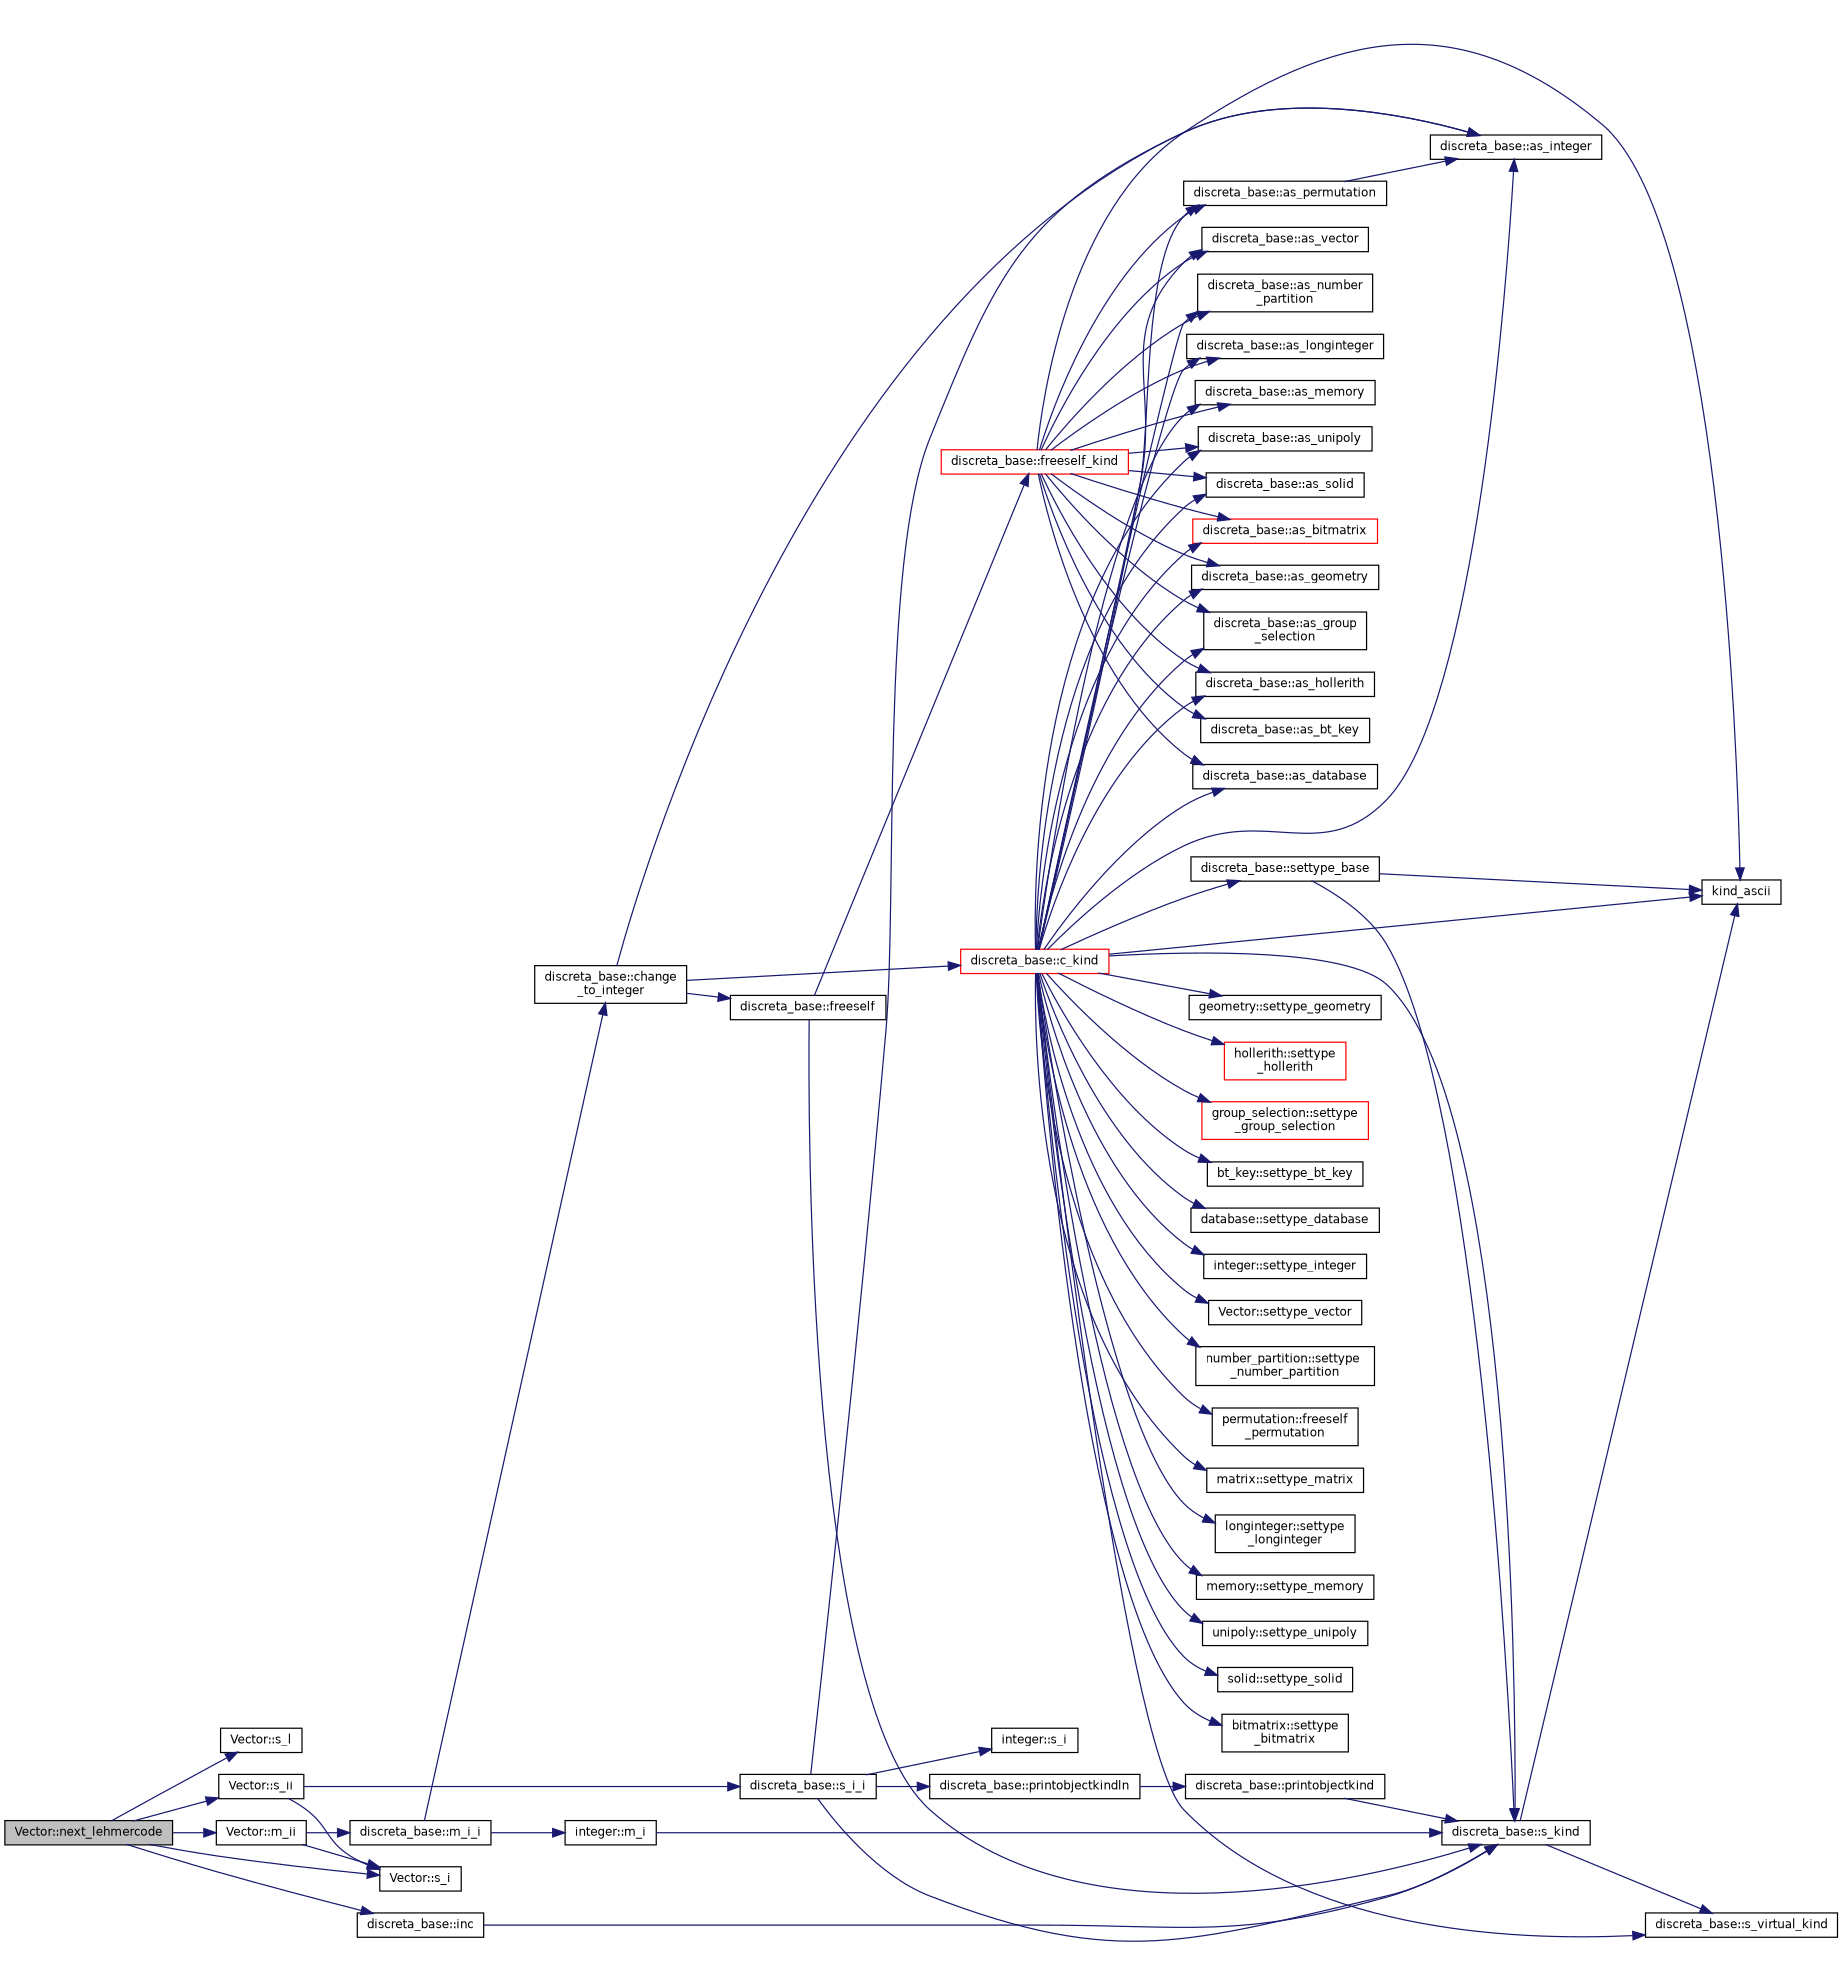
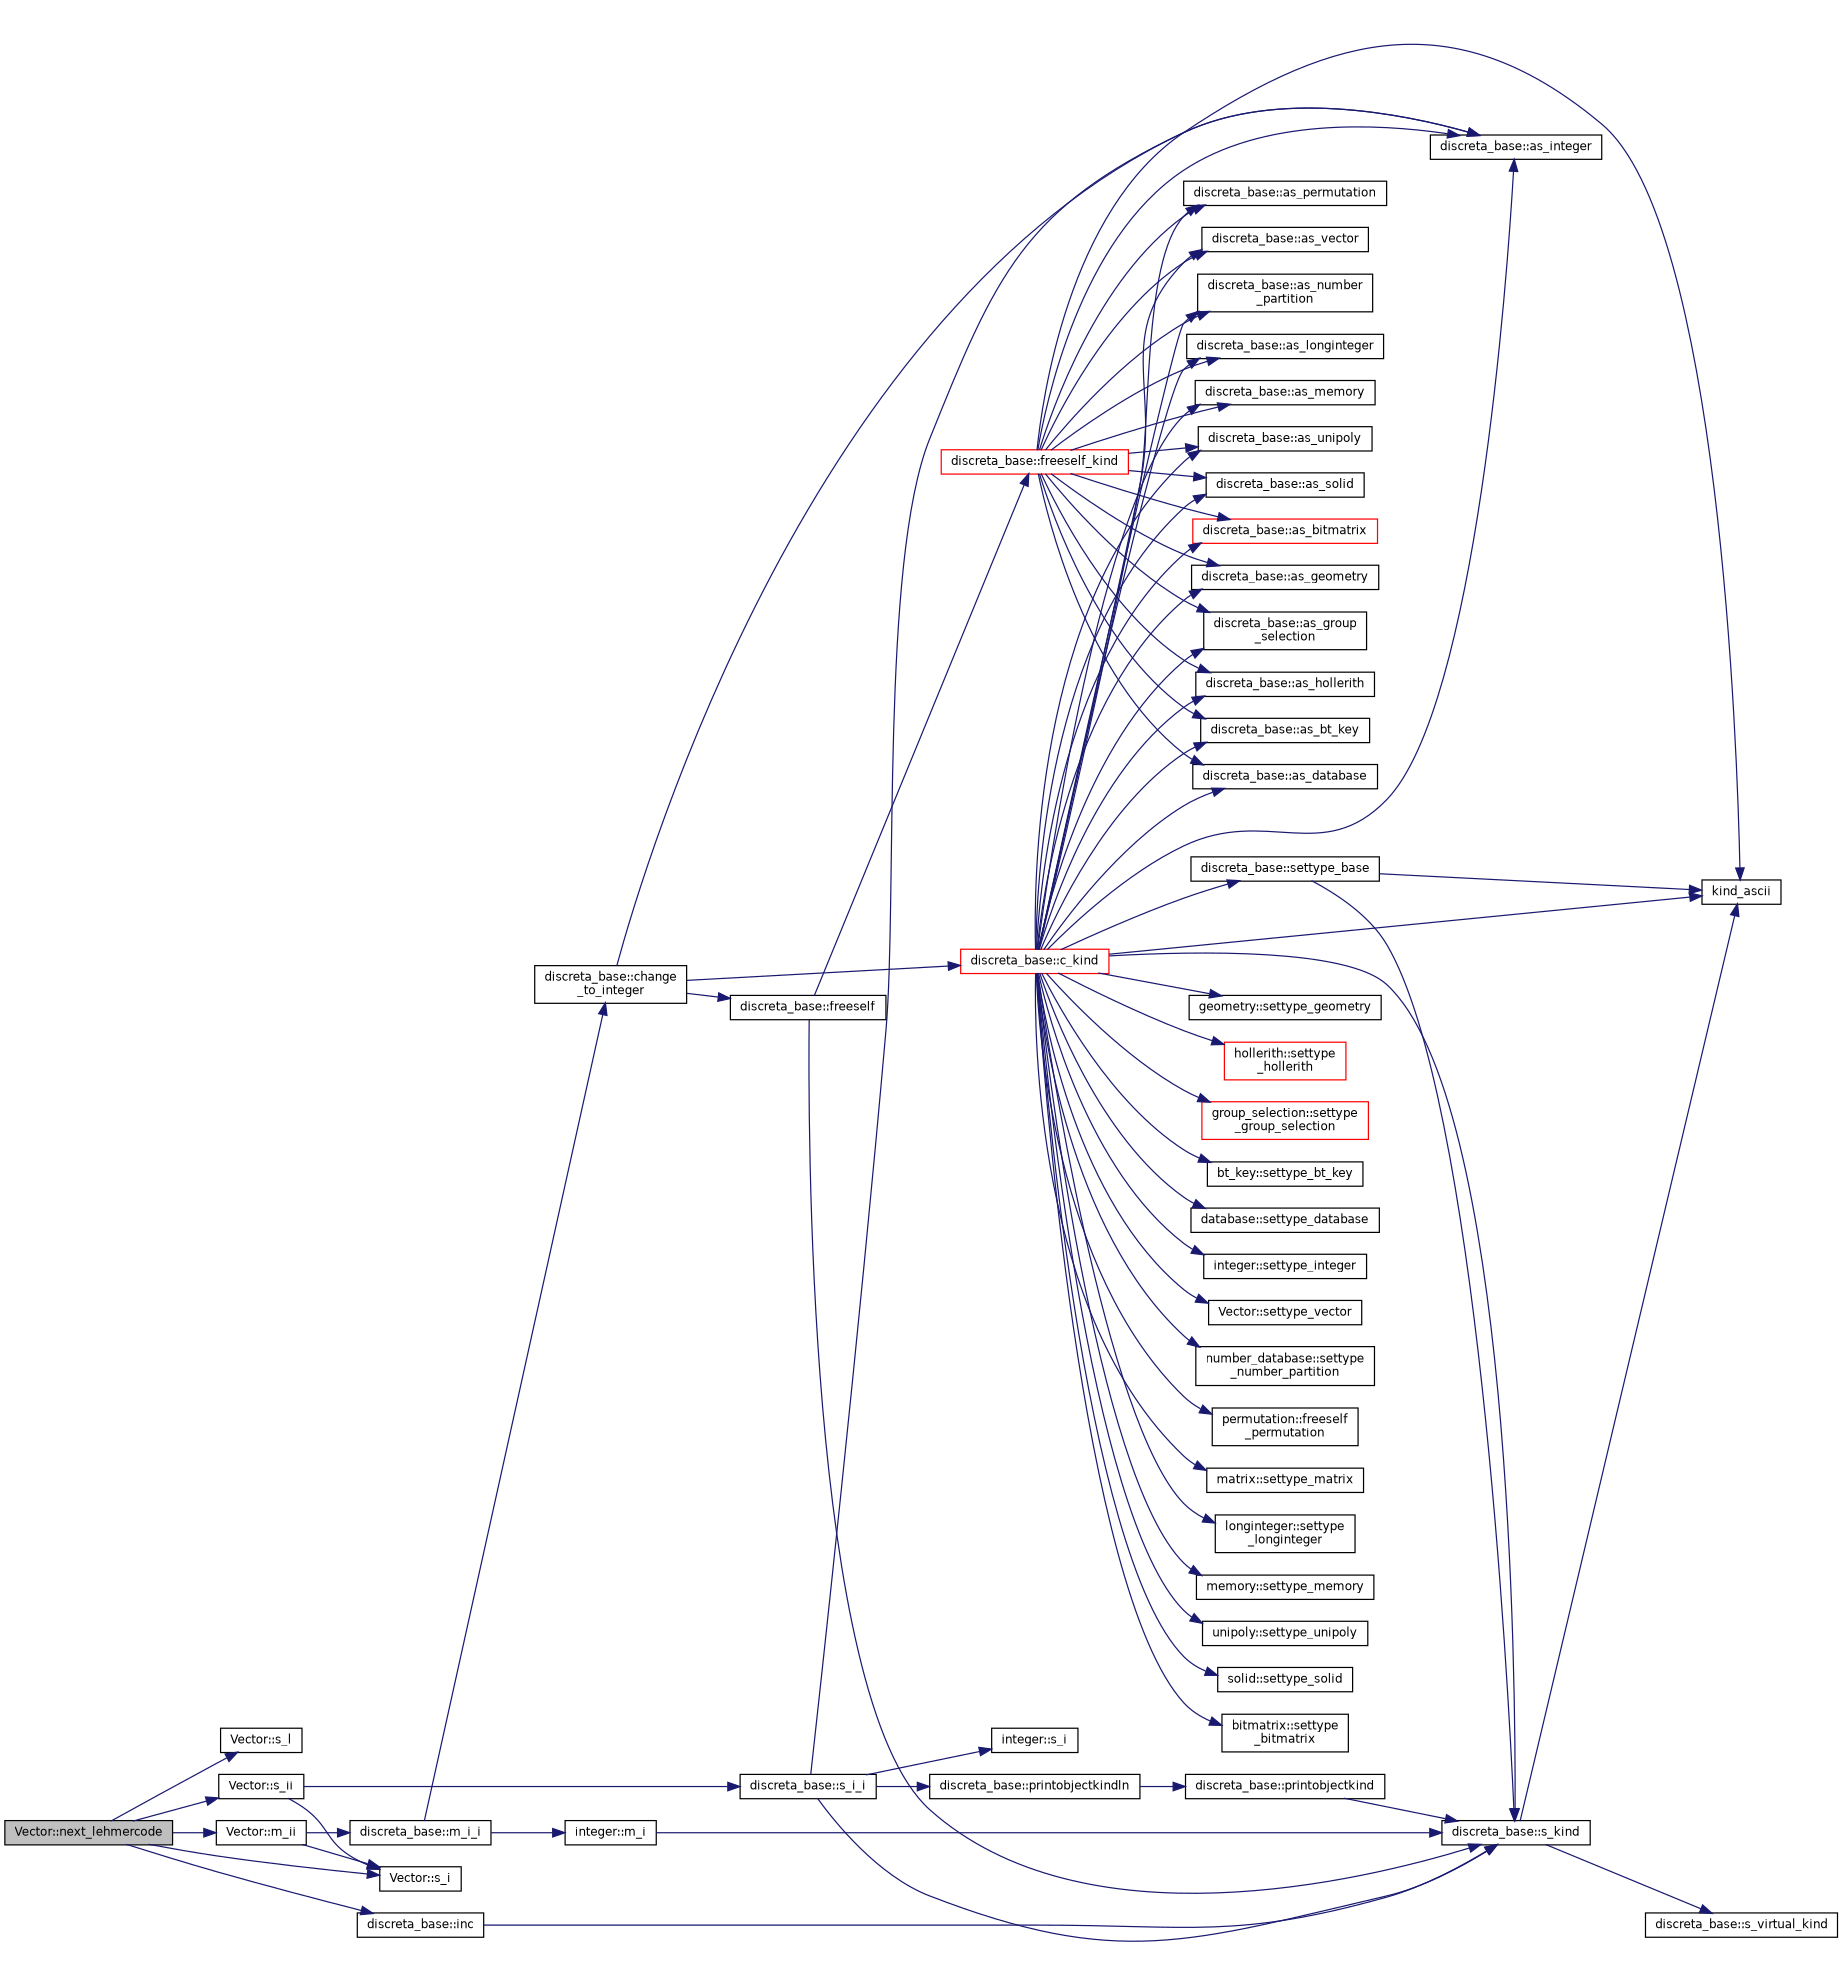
(1395, 171) -> (1164, 187)
(1285, 1366) -> (1285, 1366)
(1130, 1632) -> (1103, 837)
